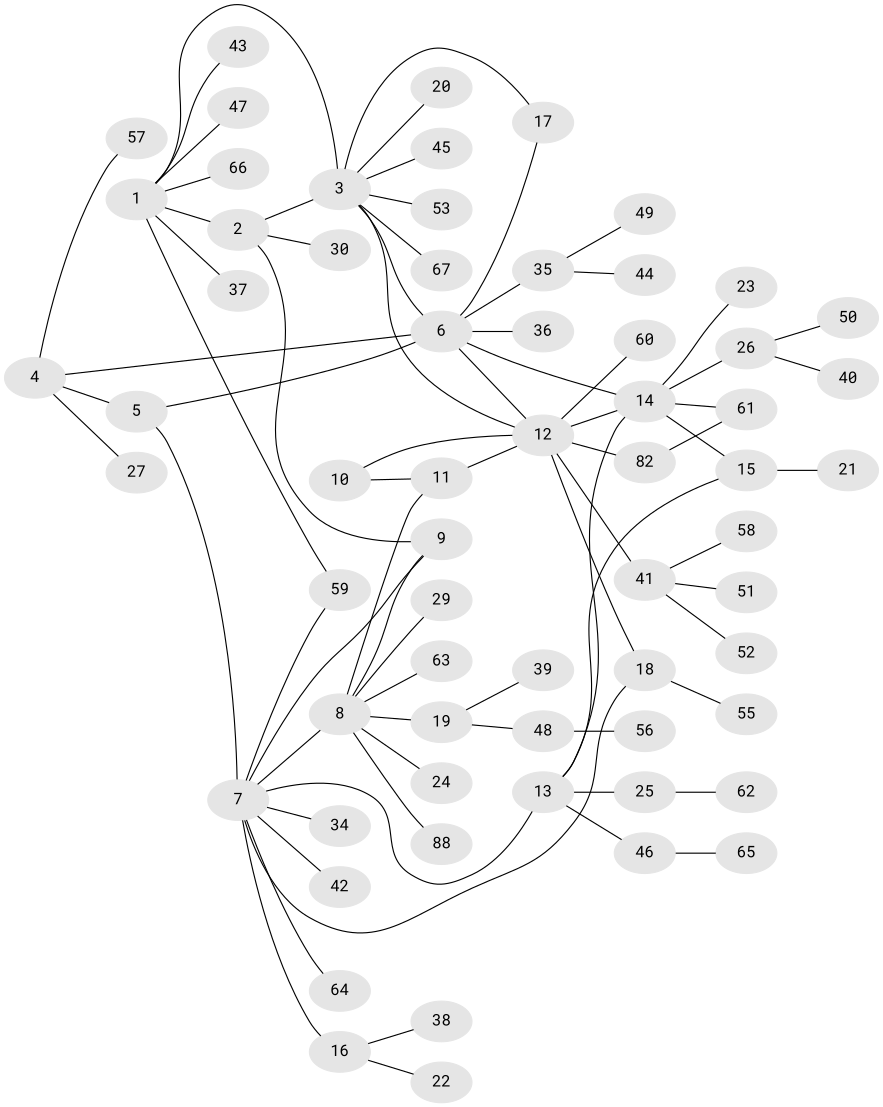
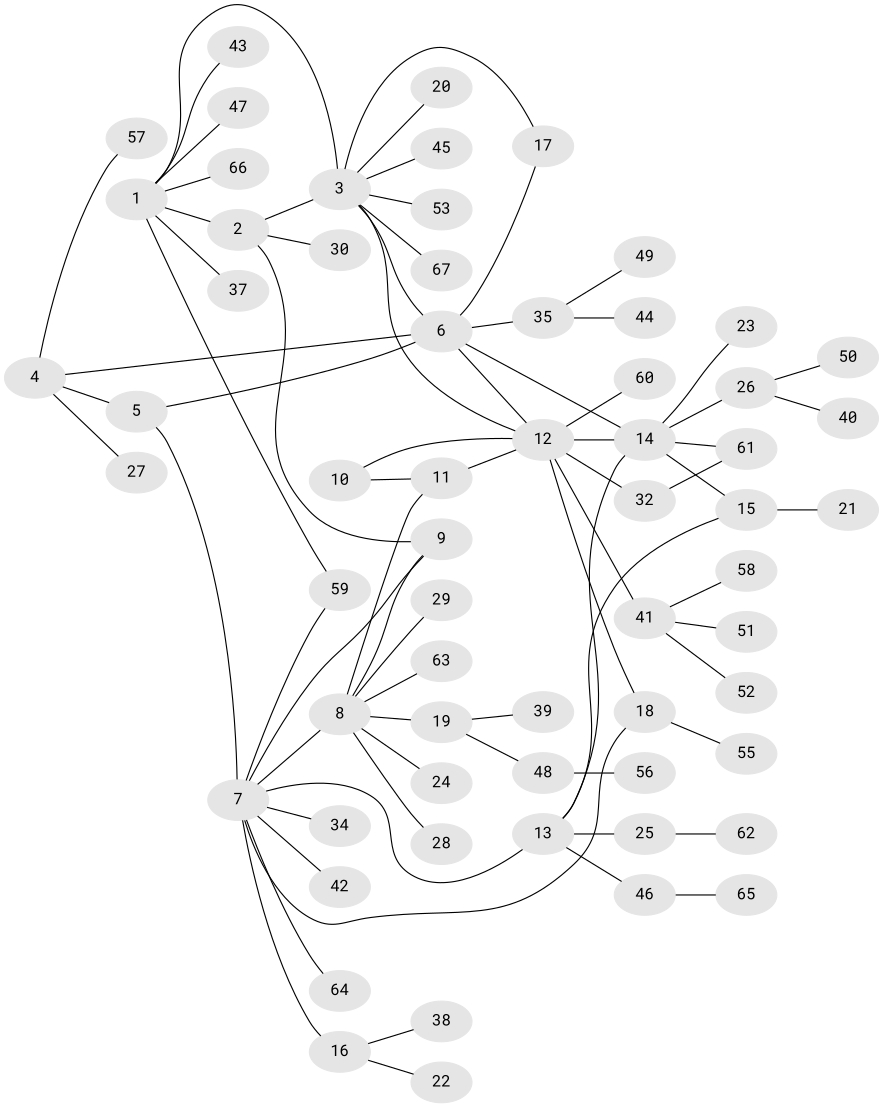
(543, 332) -> none
(645, 462) -> (645, 501)
(442, 844) -> (442, 844)
